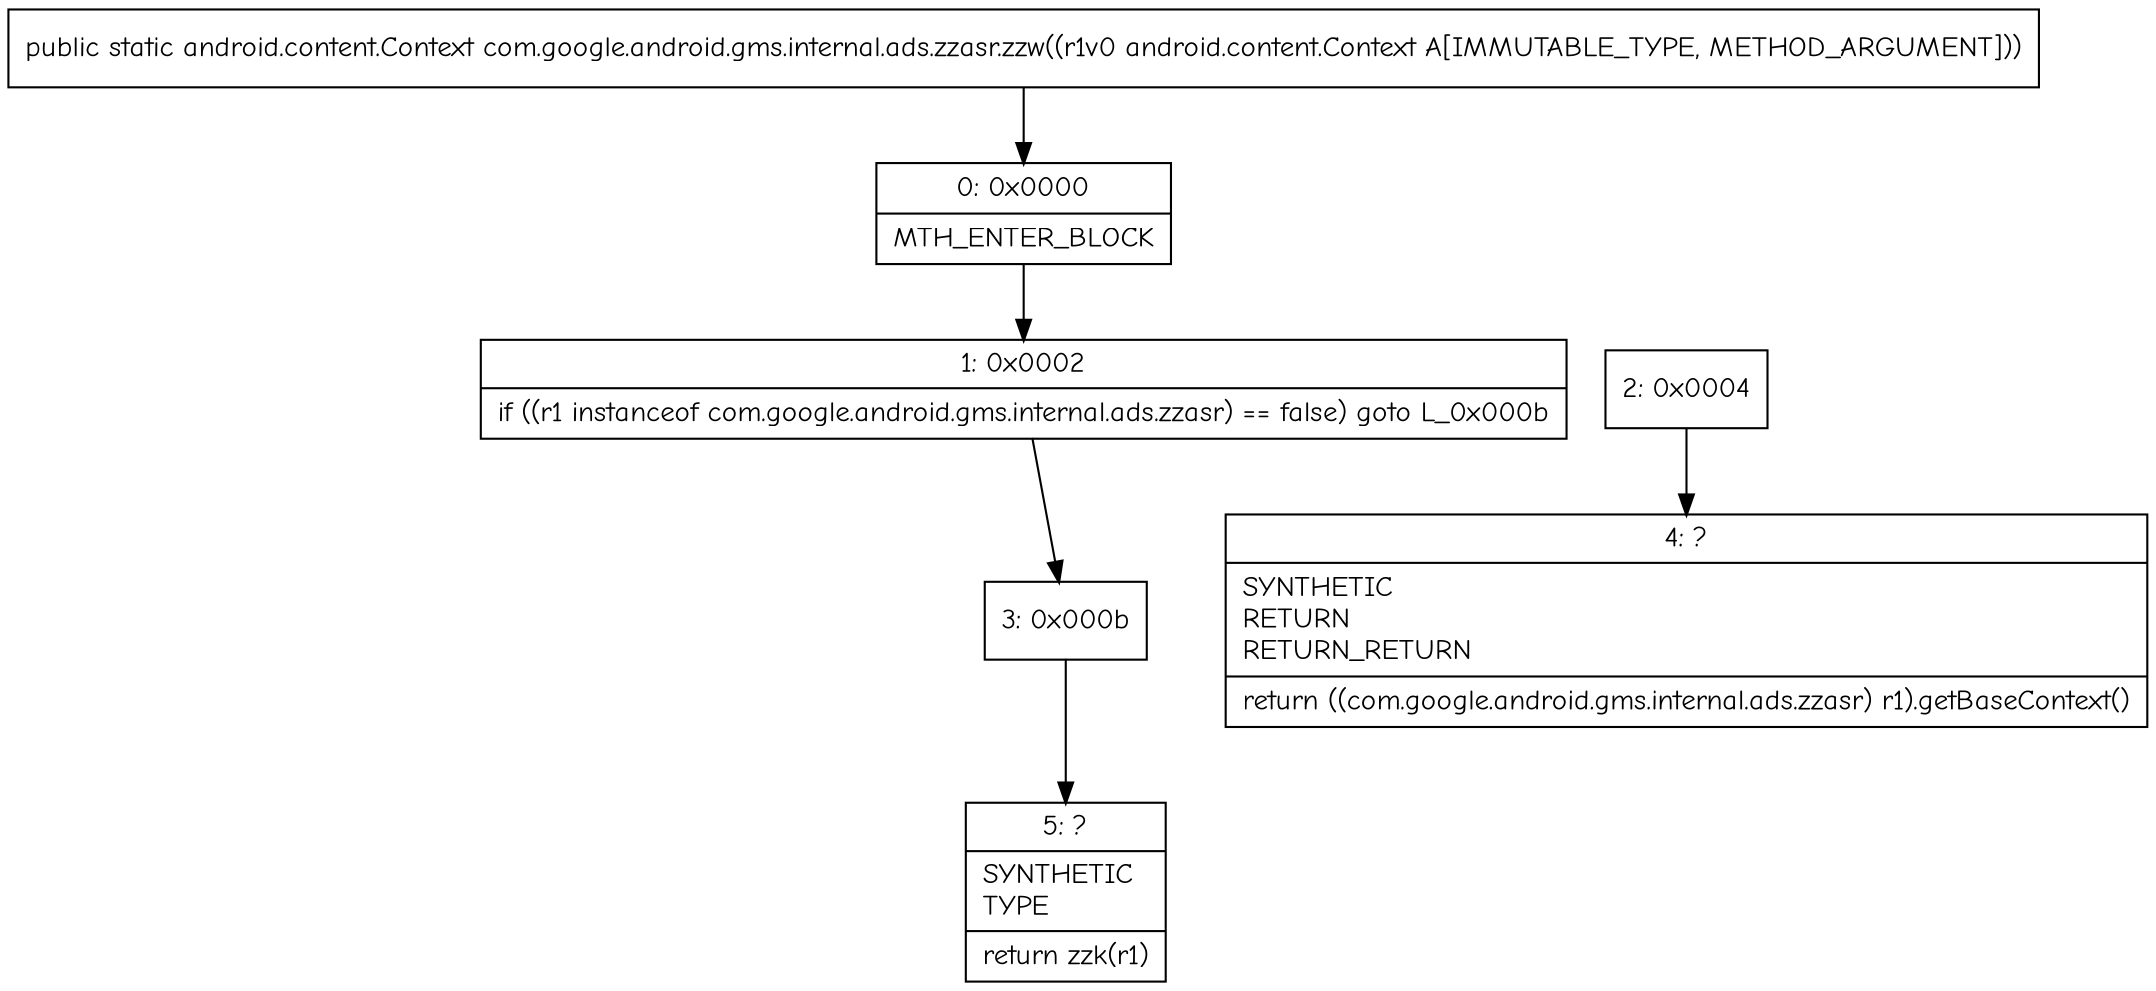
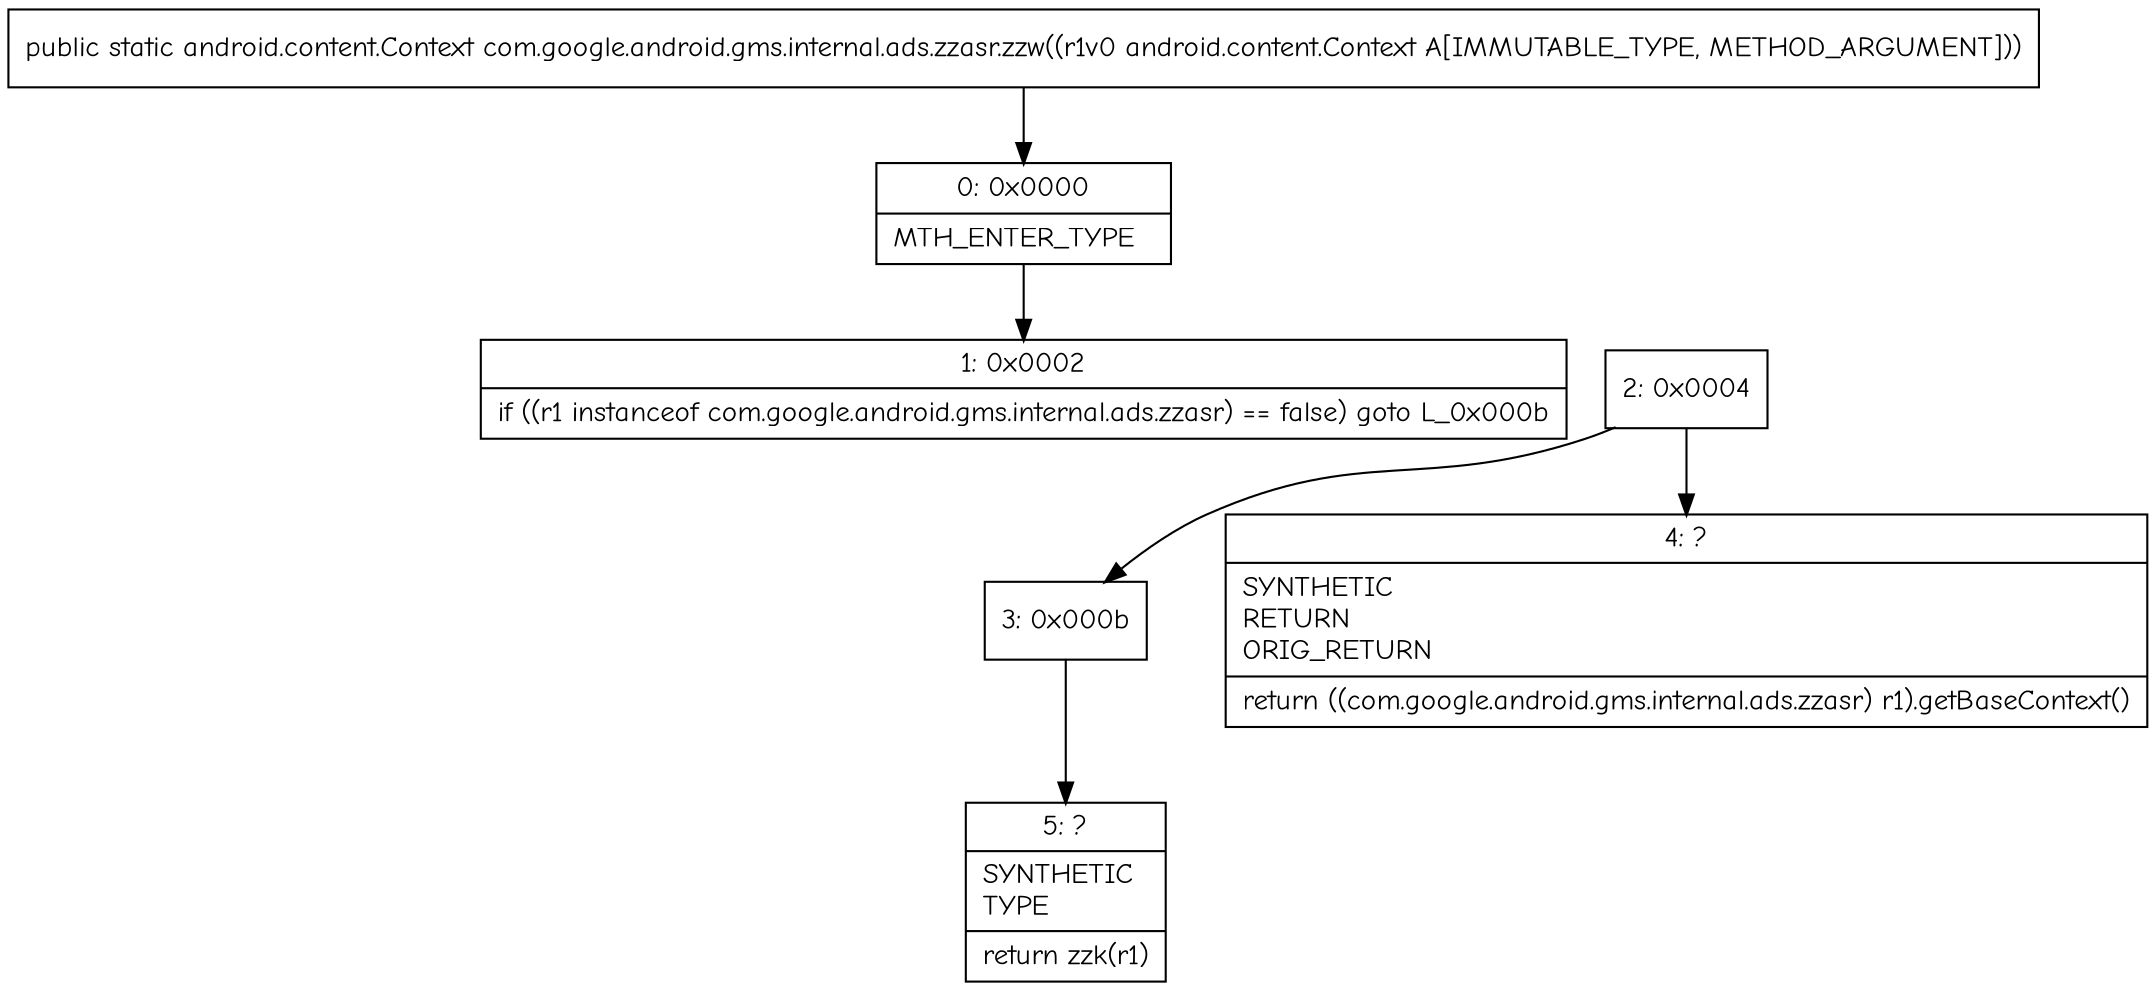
(1024, 238) -> (1014, 238)
(1044, 500) -> (1360, 473)
(1357, 650) -> (1338, 650)
